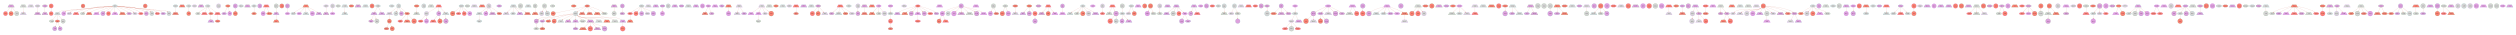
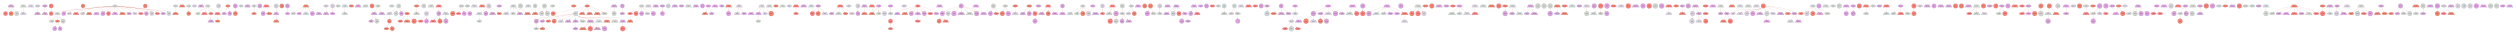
(464, 14) -> (464, 14)
